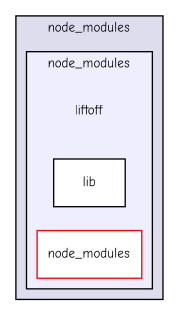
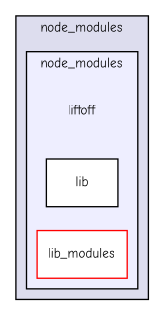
(89, 254) -> (82, 254)
